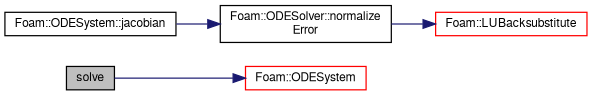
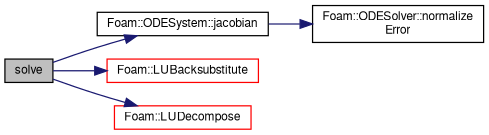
(407, 24) -> (74, 71)
none -> (89, 50)
(306, 78) -> (183, 118)
